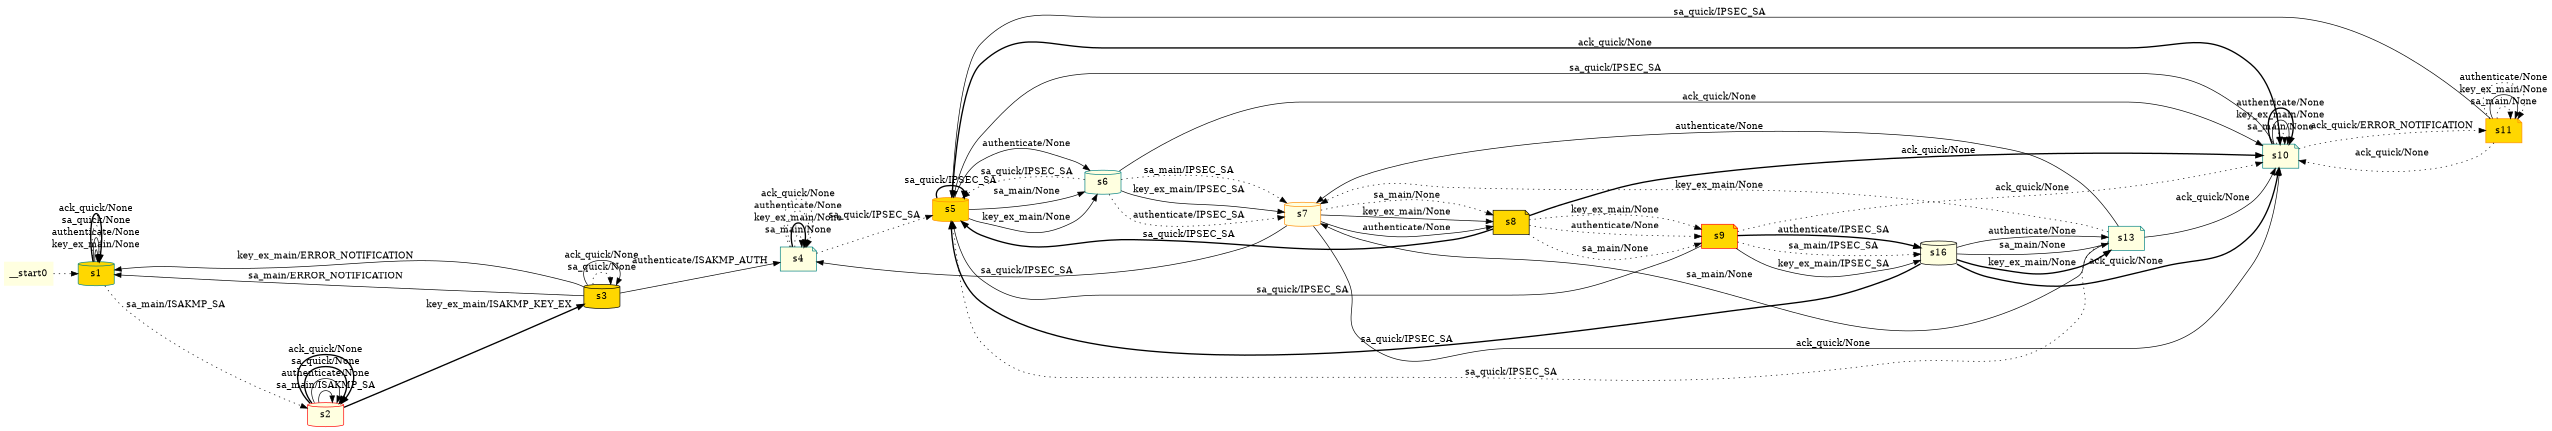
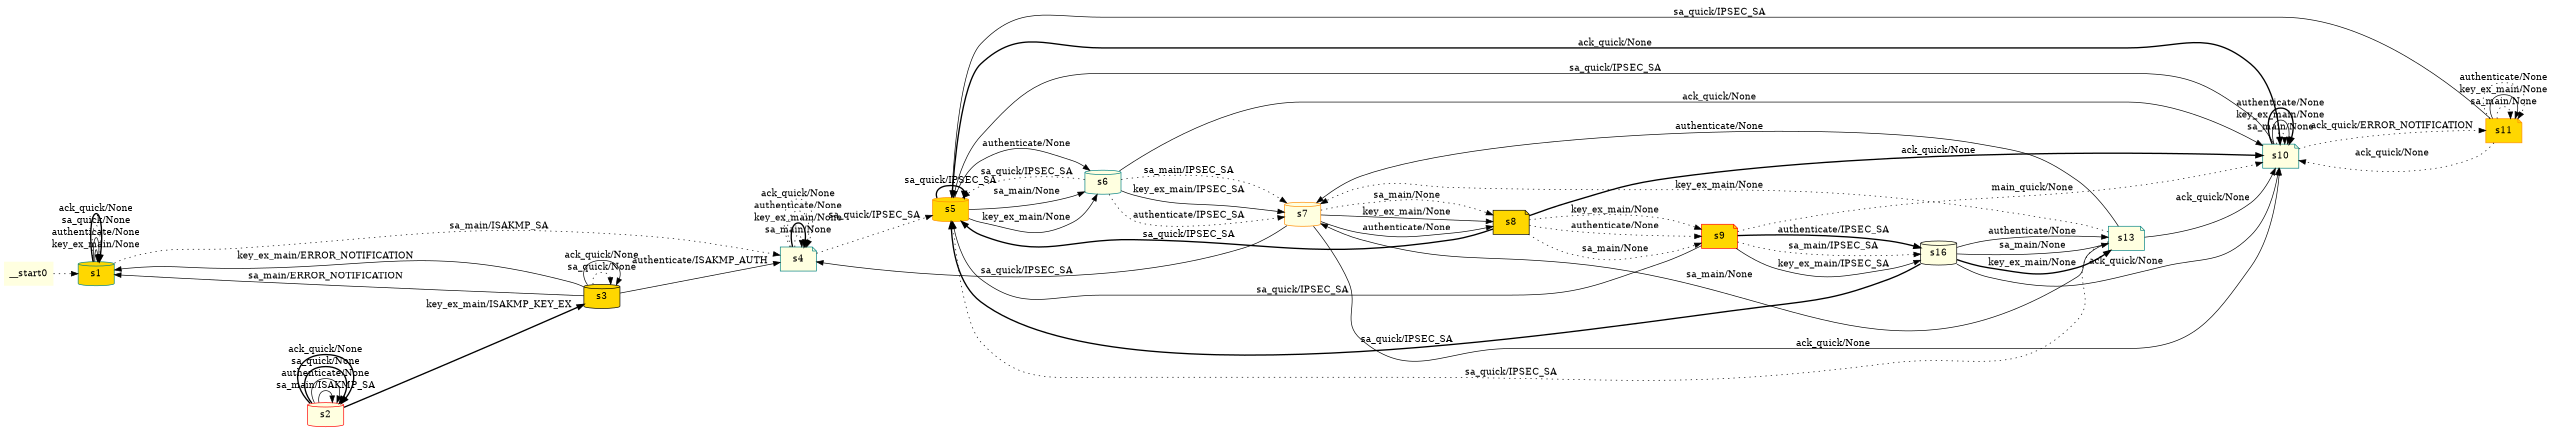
(2033, 188) -> (2033, 188)
(2139, 272) -> (2139, 272)
(196, 356) -> (443, 232)
